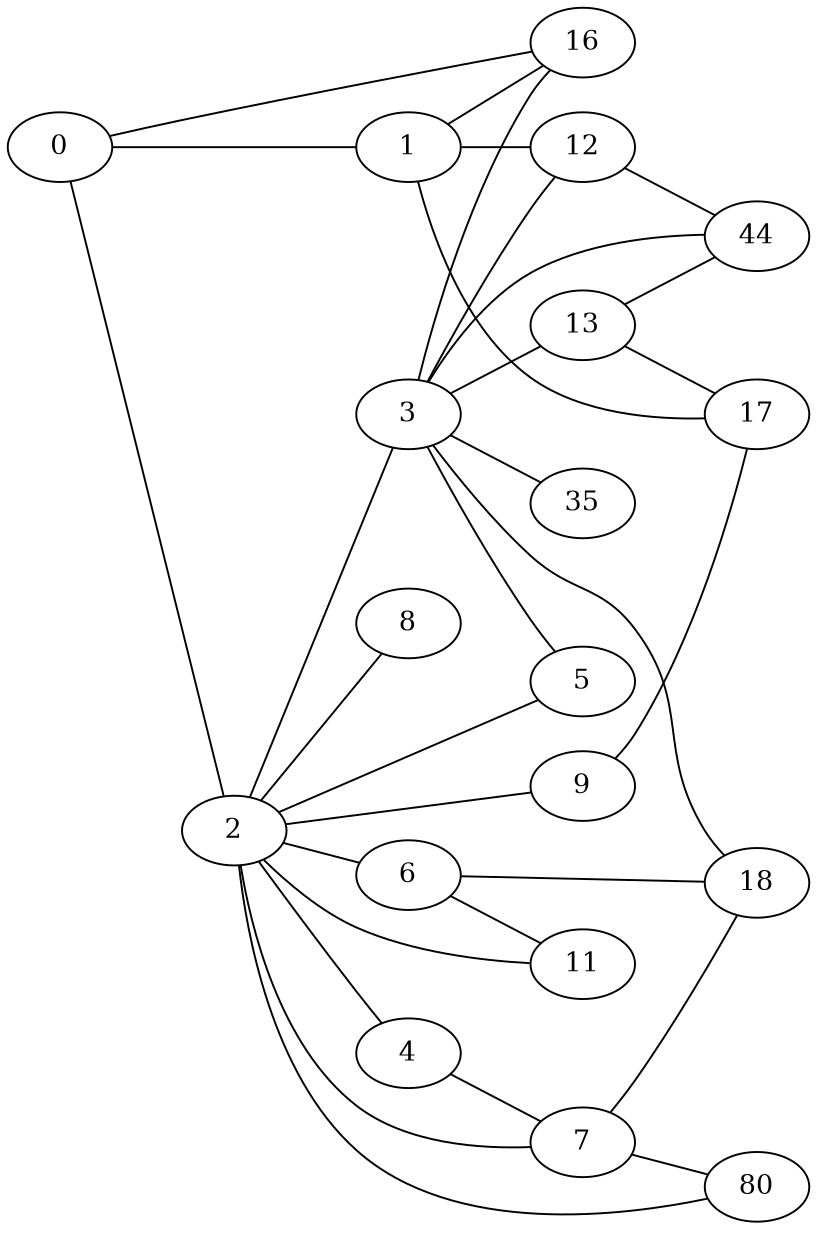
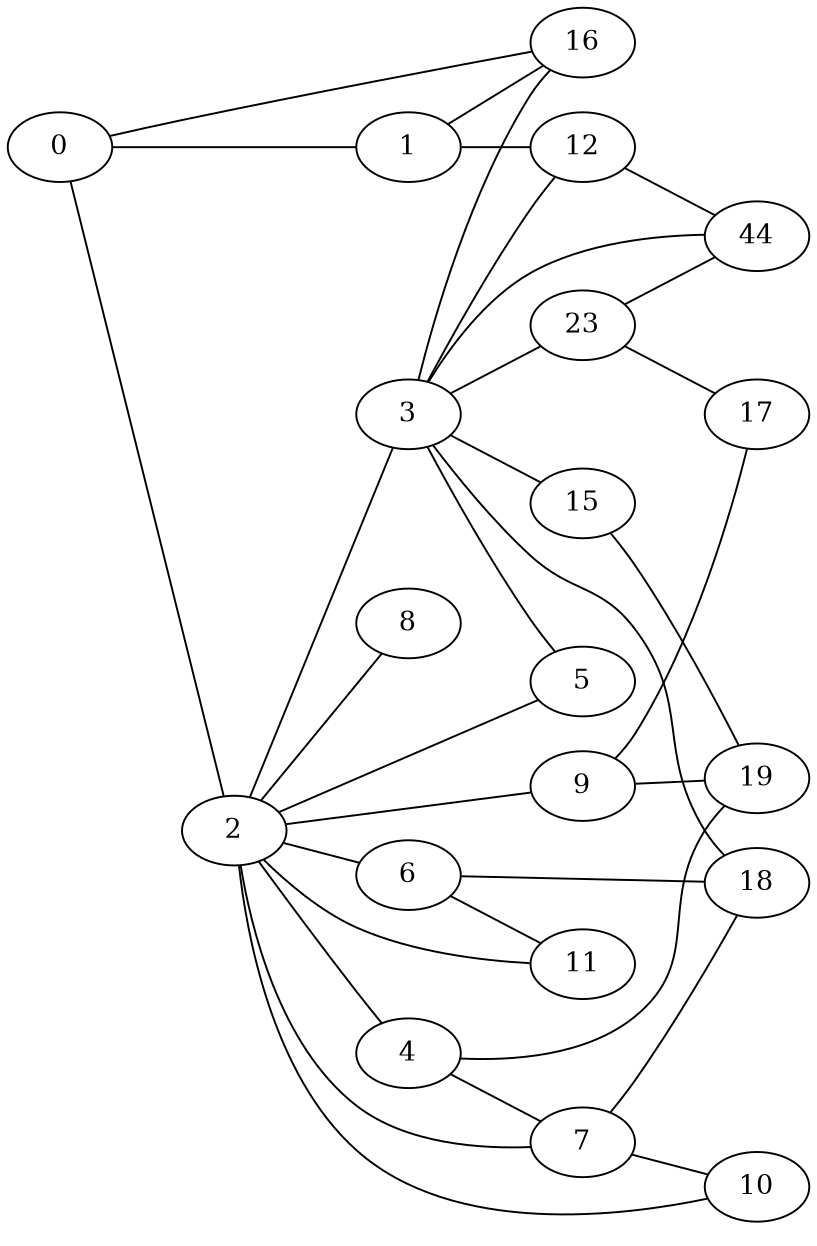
(583, 325) -> (583, 325)
(498, 347) -> none
(583, 503) -> (583, 503)
none -> (757, 778)
(757, 1187) -> (757, 1187)
